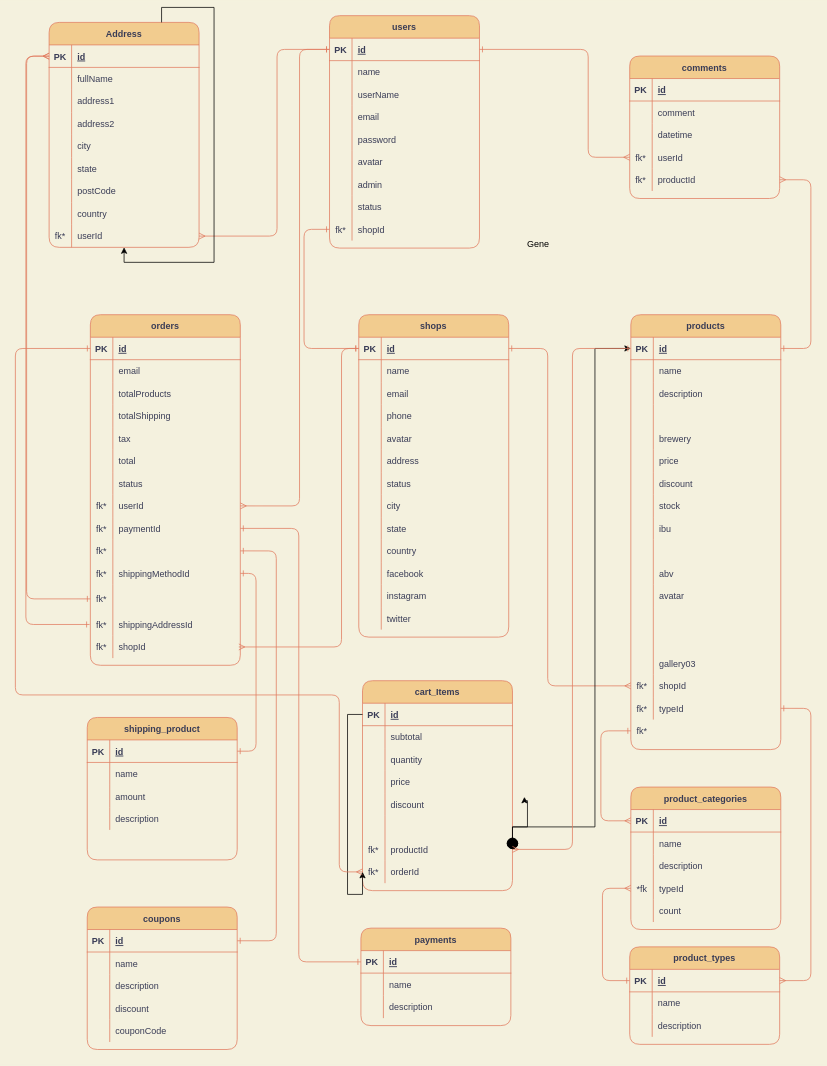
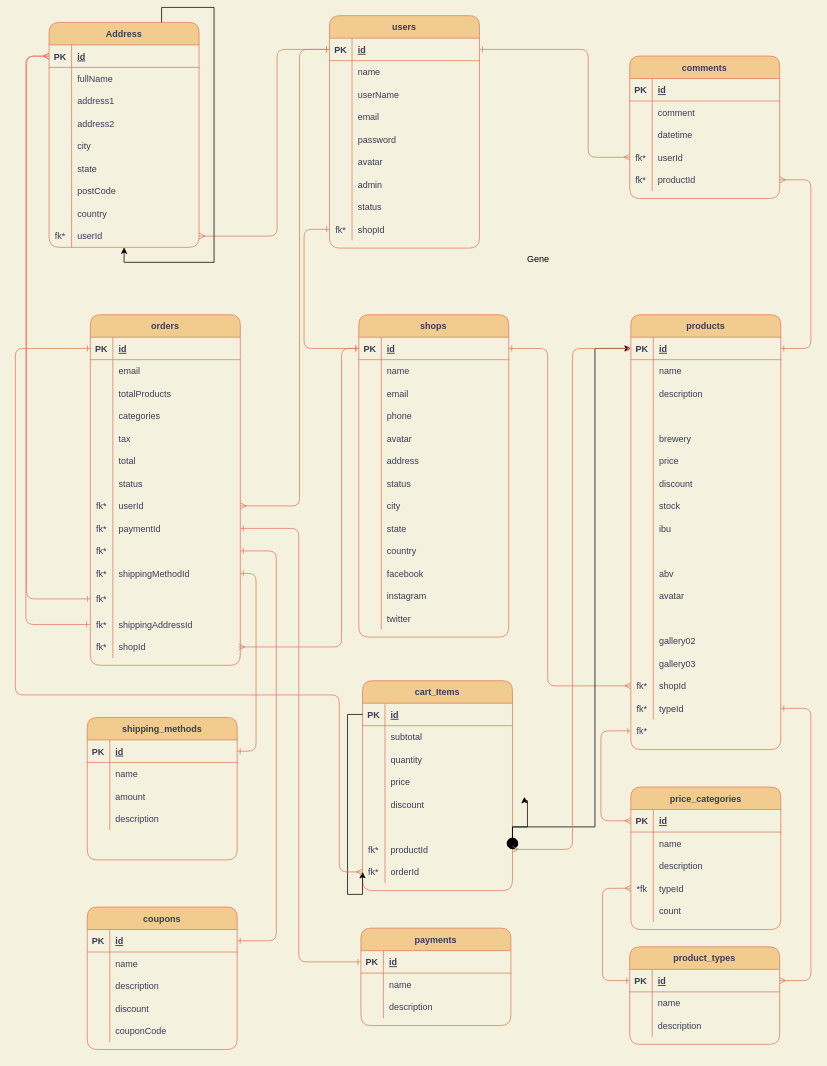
(538, 244) -> (538, 259)
(148, 416) -> (143, 416)
none -> (717, 641)
(162, 729) -> (162, 729)
(706, 799) -> (706, 799)
